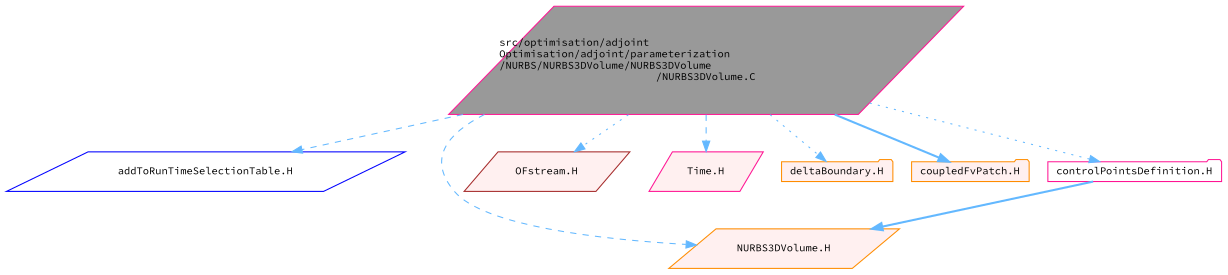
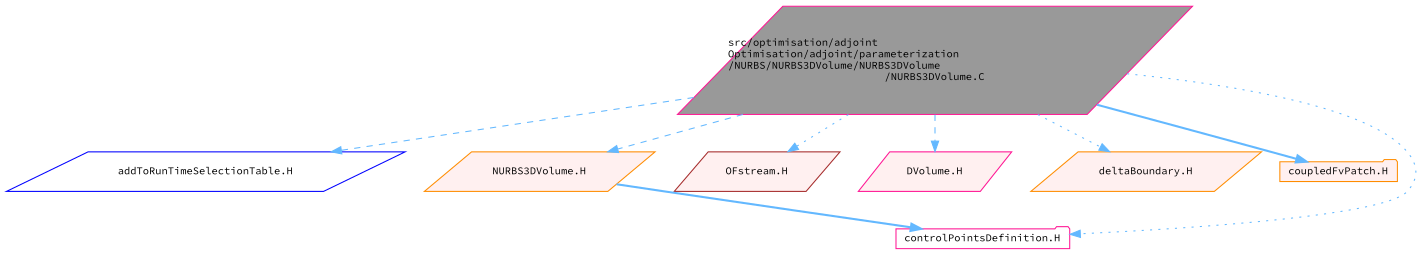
(706, 172) -> (935, 172)
(837, 172) -> (1146, 172)
(988, 204) -> (764, 206)
